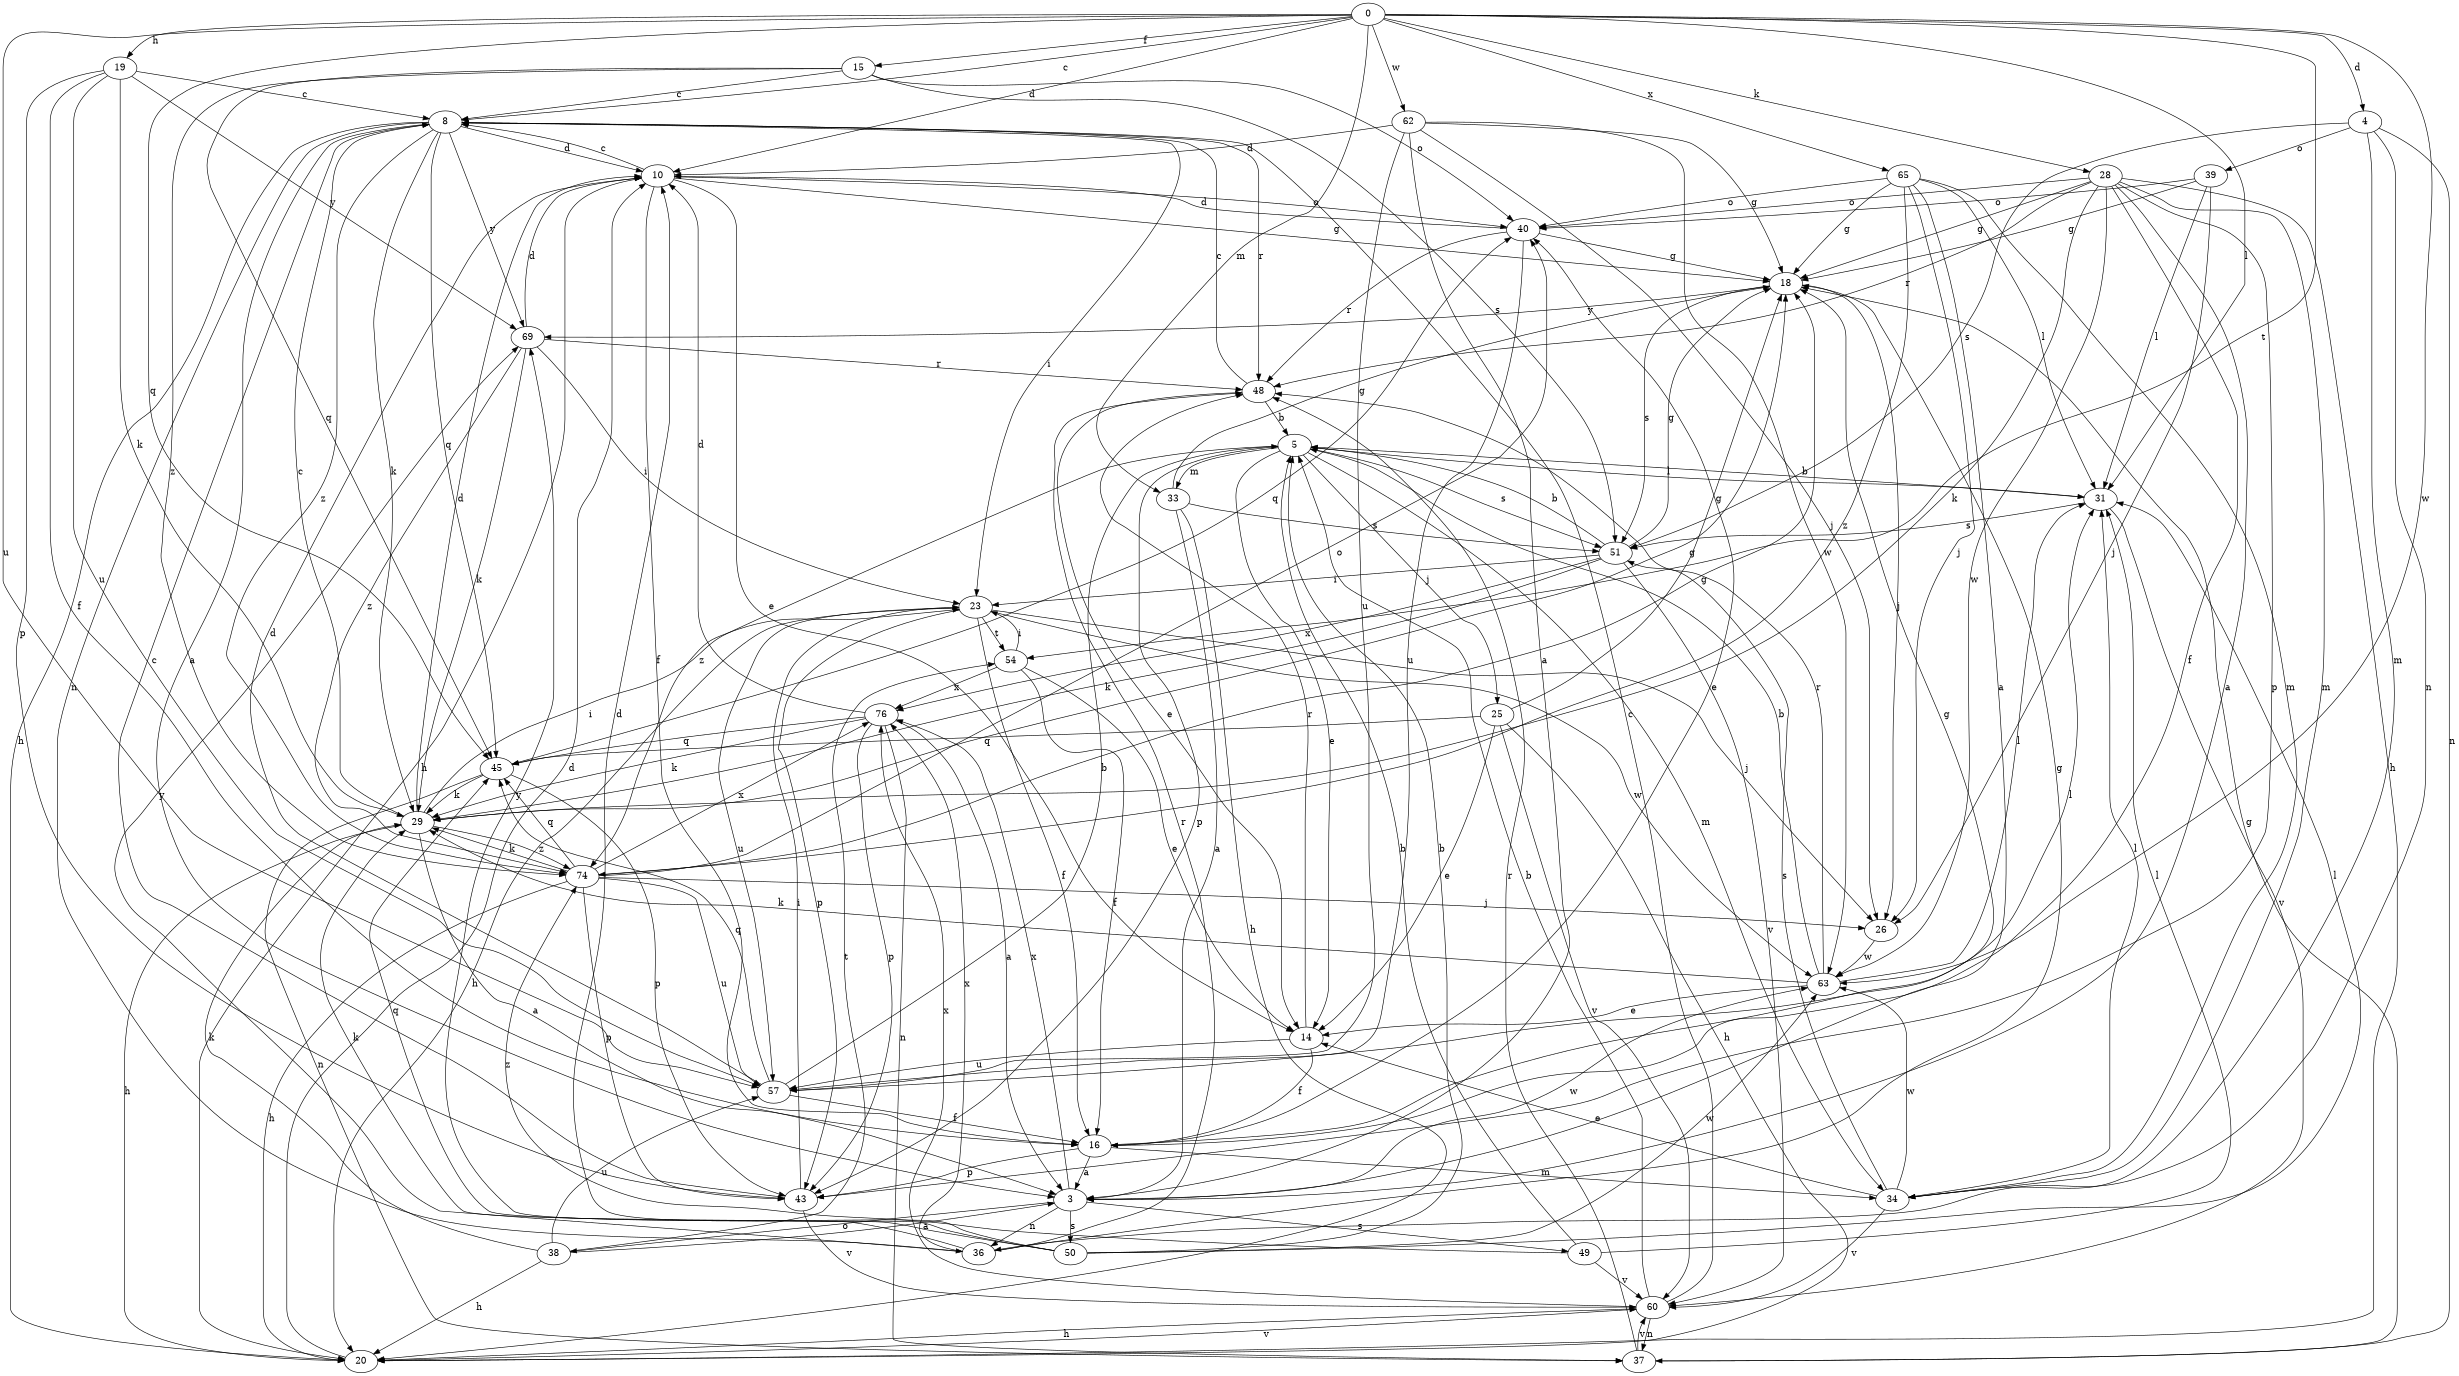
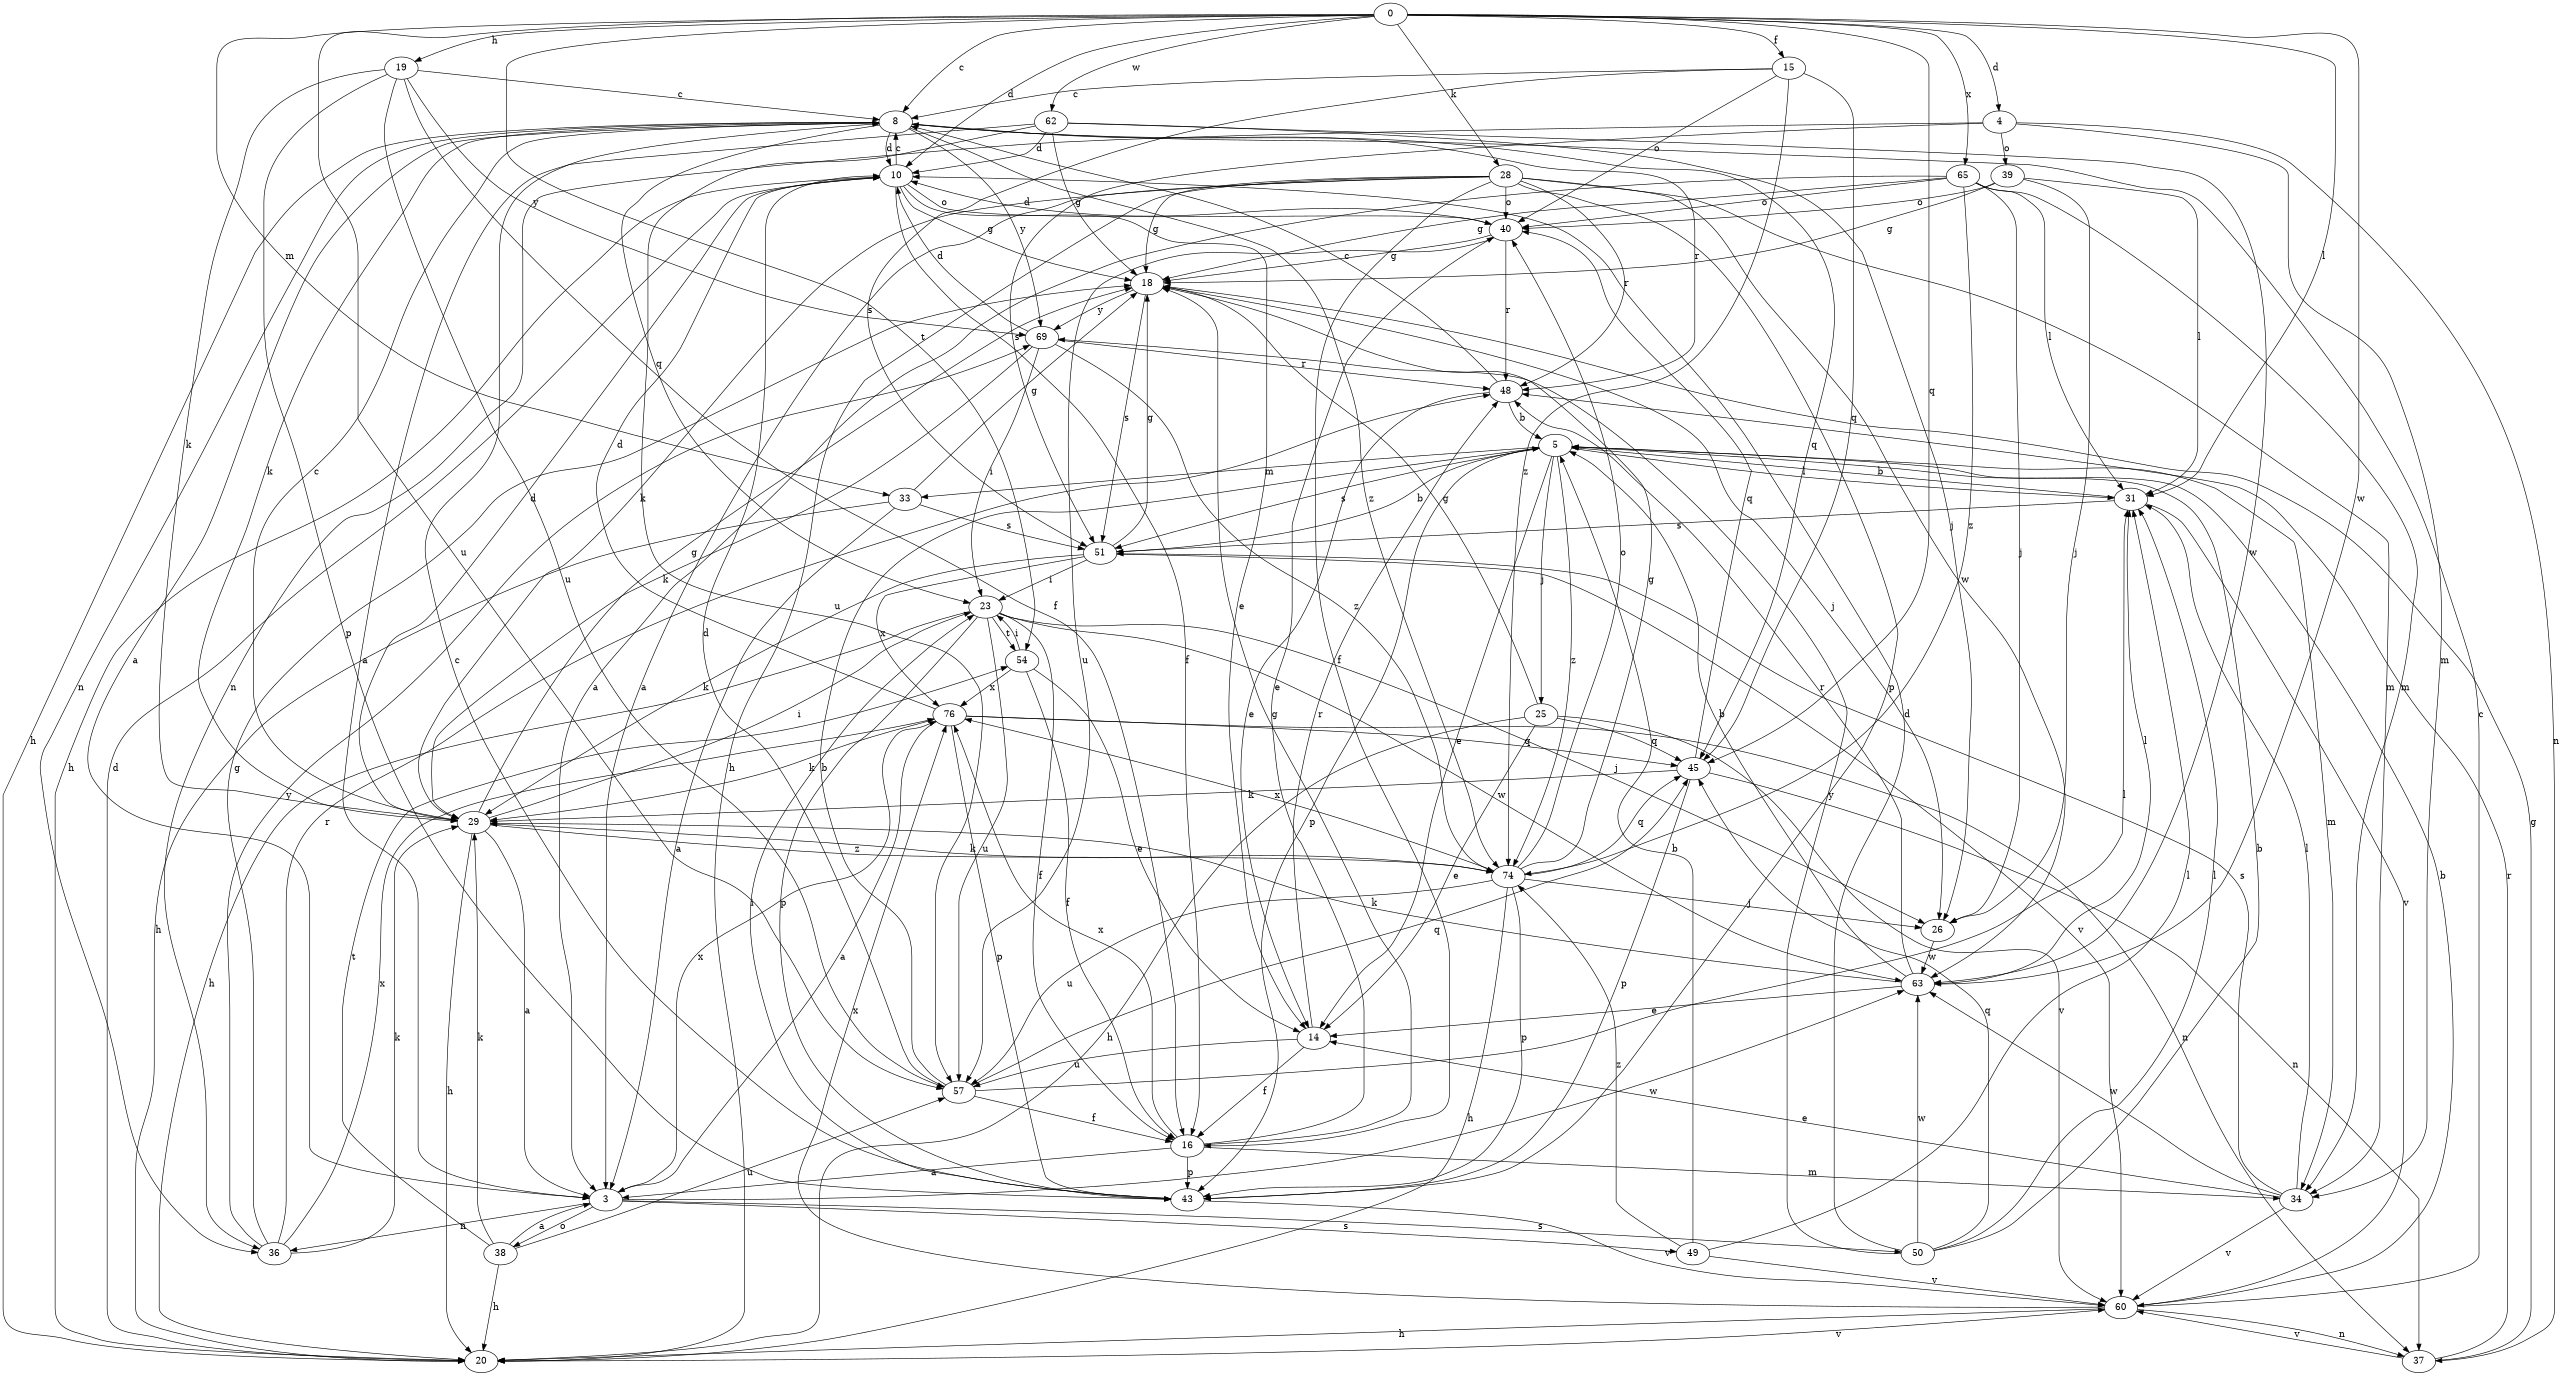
(1049, 365) -> (659, 365)
none -> (1082, 934)
